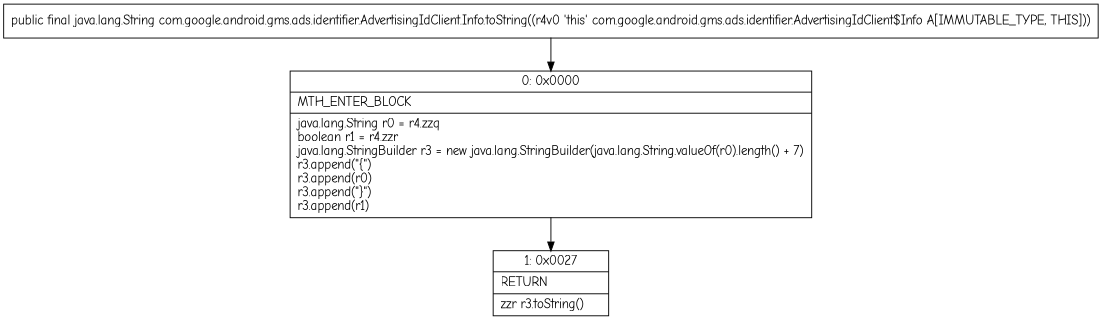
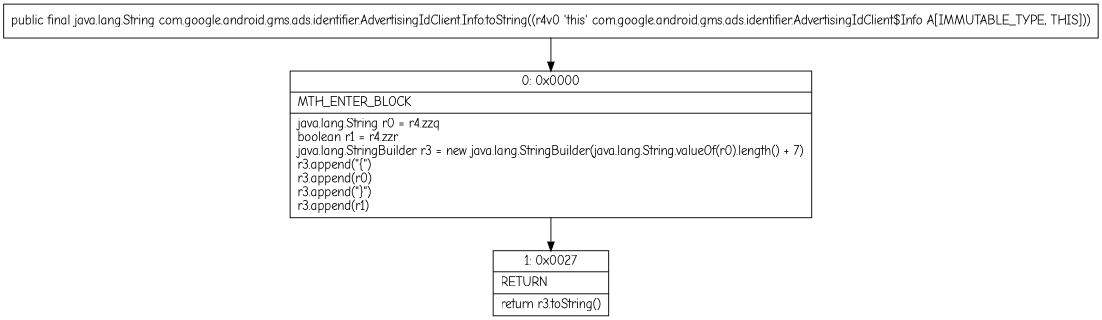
(542, 304) -> (551, 304)
